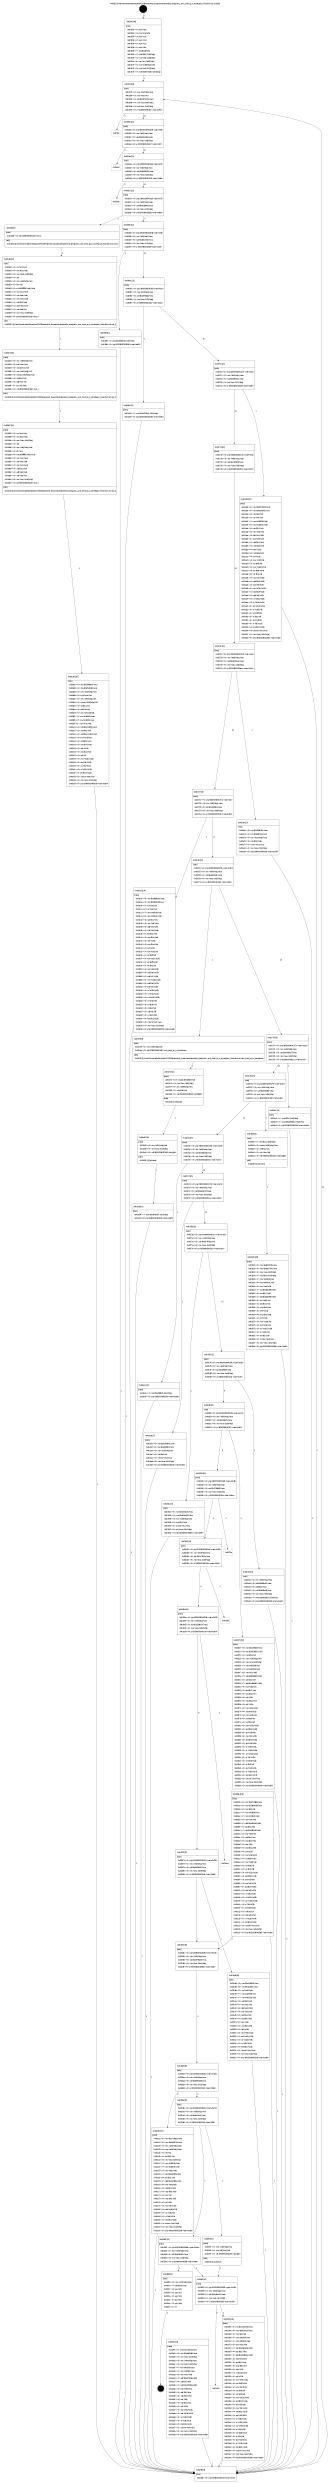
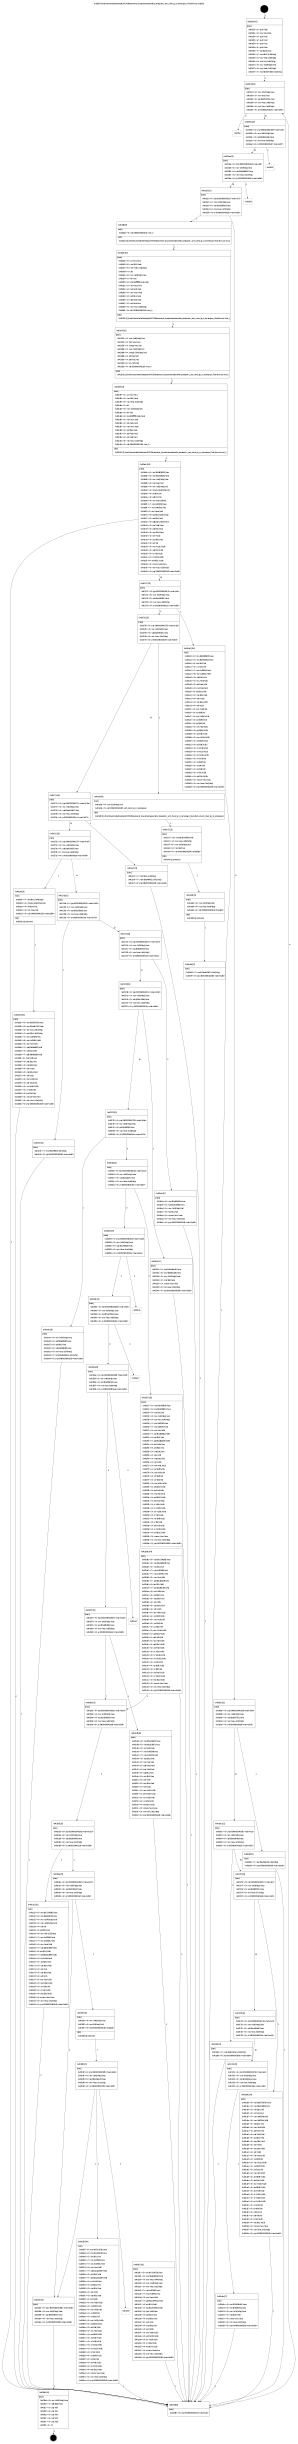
(224, 730) -> (160, 577)
(197, 2270) -> (81, 2194)
